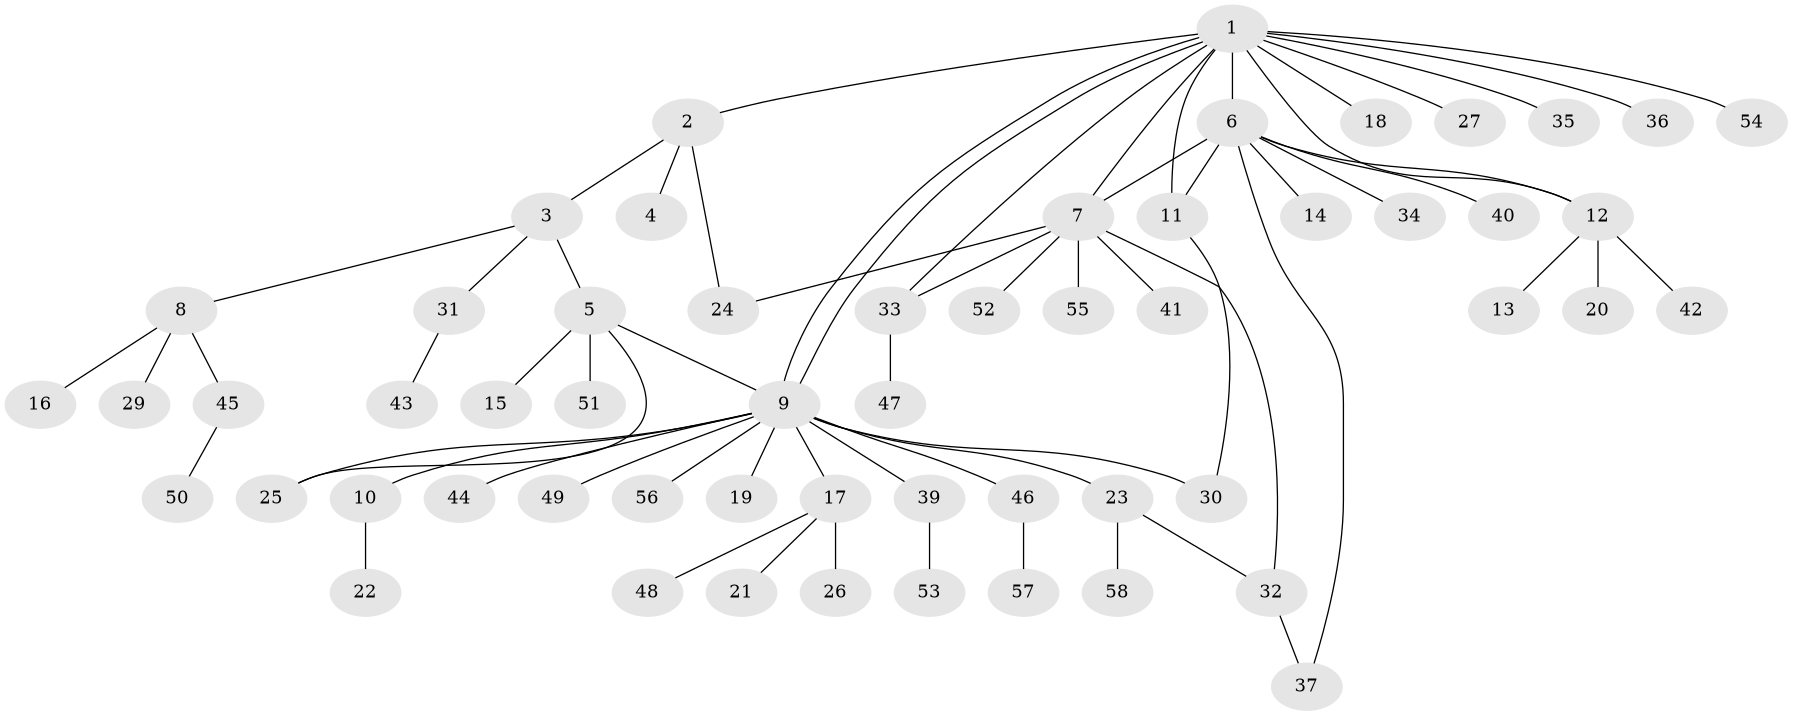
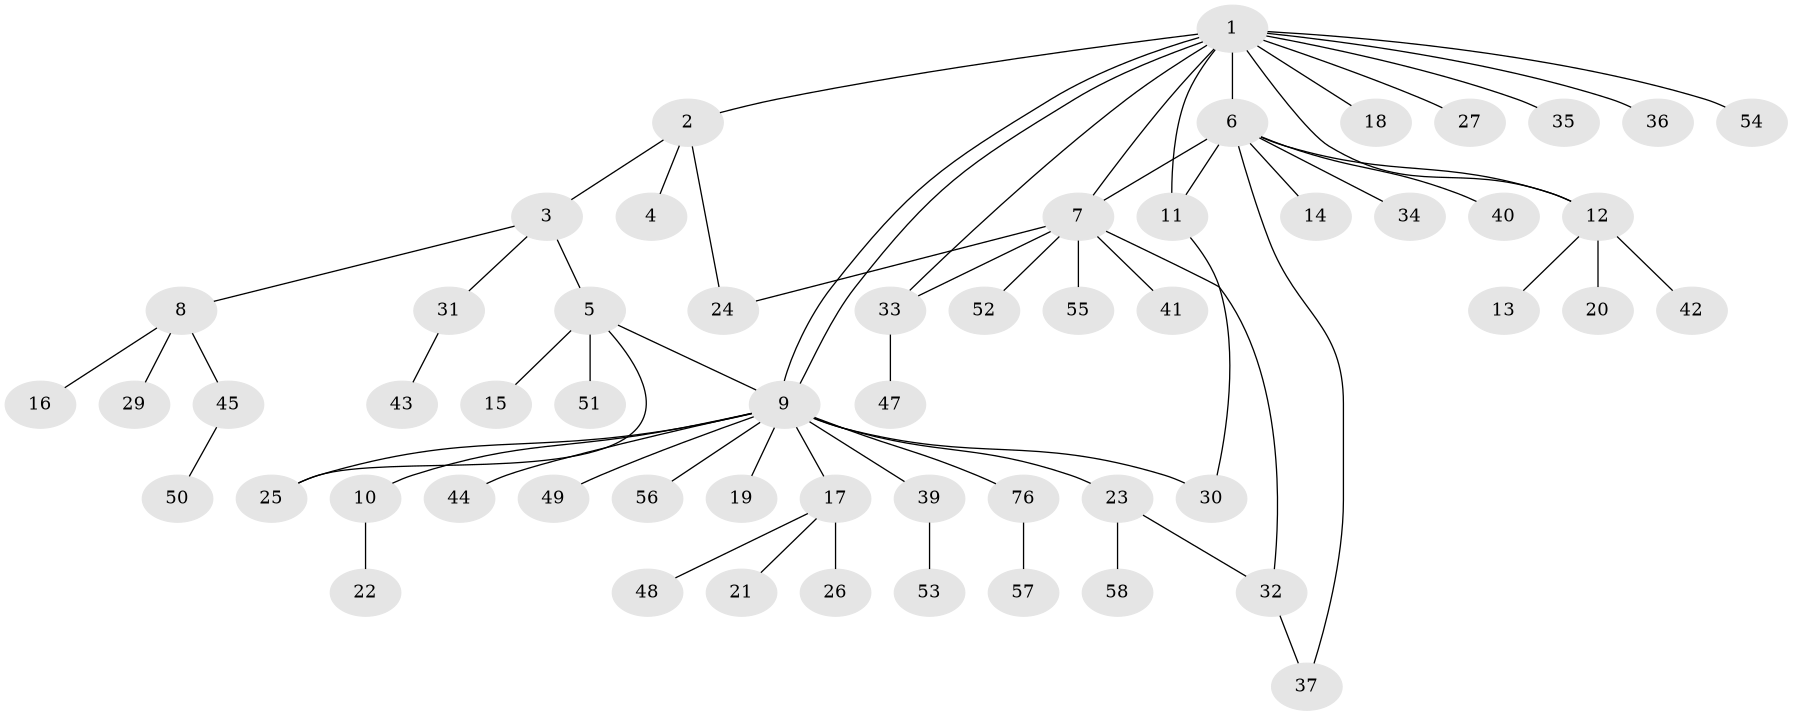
(1024, 499) -> (1024, 499)
